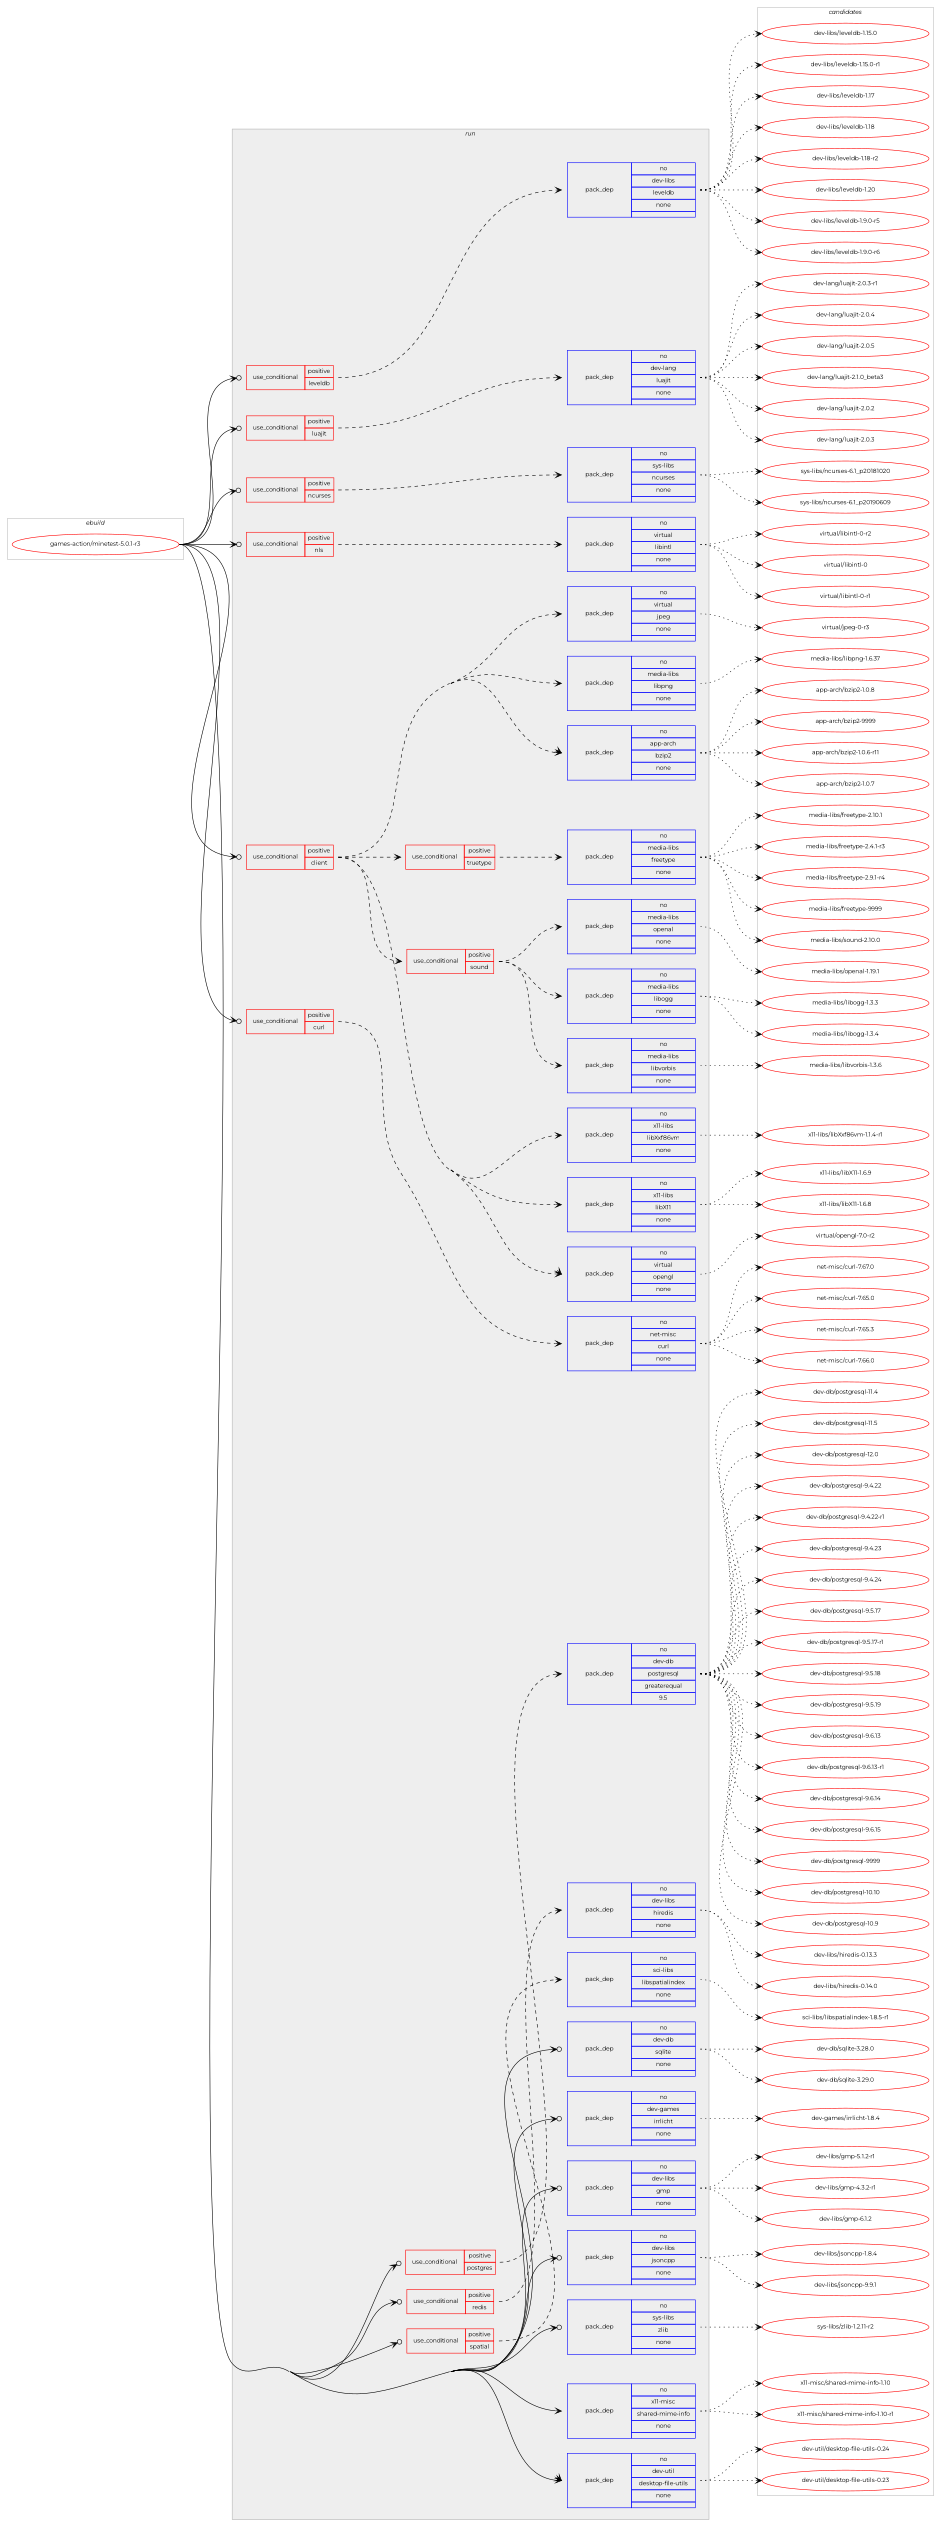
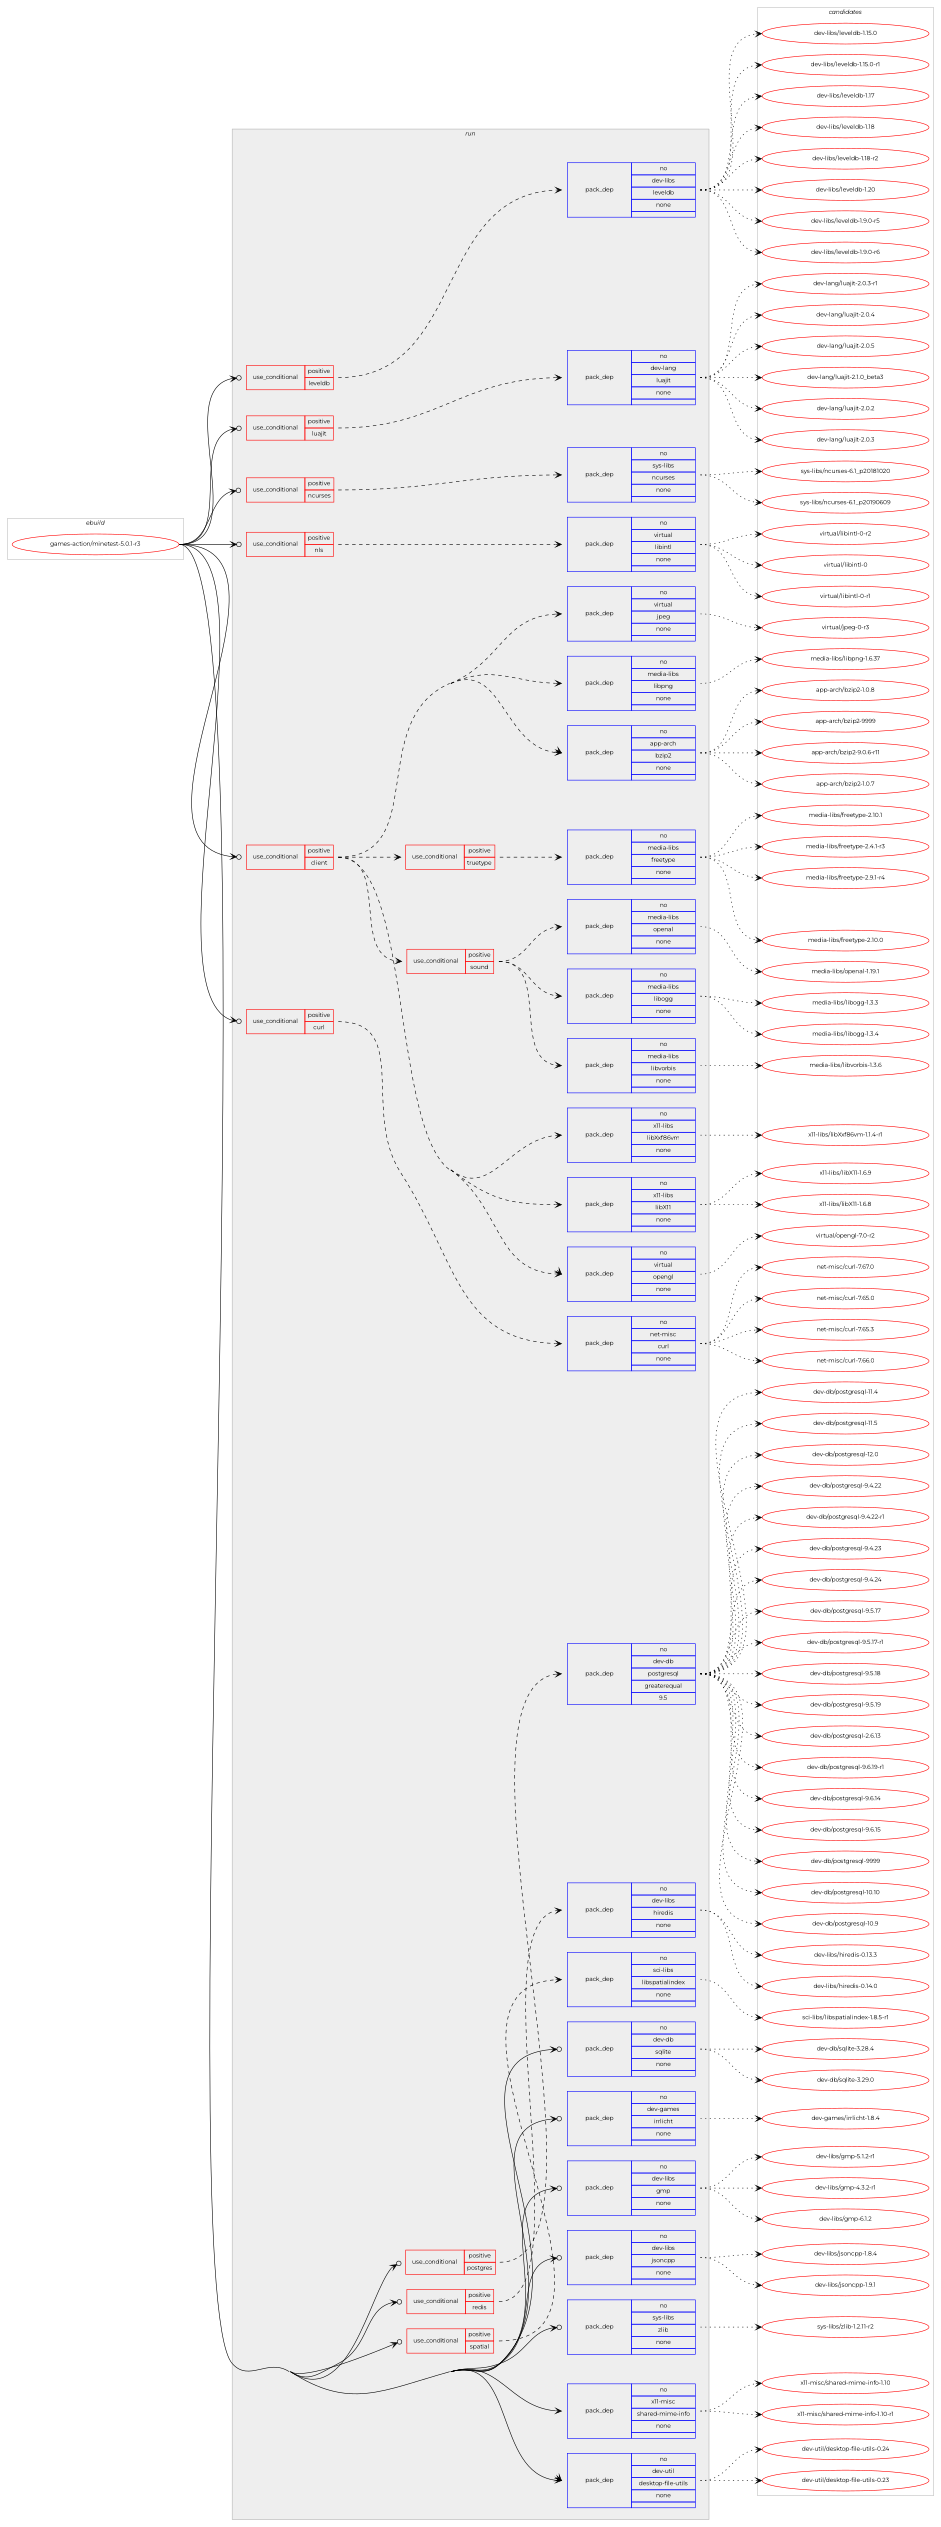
(846, 753) -> (846, 753)
(846, 909) -> none
(846, 941) -> (846, 941)
(846, 1736) -> (846, 1736)
(846, 1768) -> (846, 1768)
(846, 2049) -> (846, 2049)
(846, 2285) -> (846, 2285)
